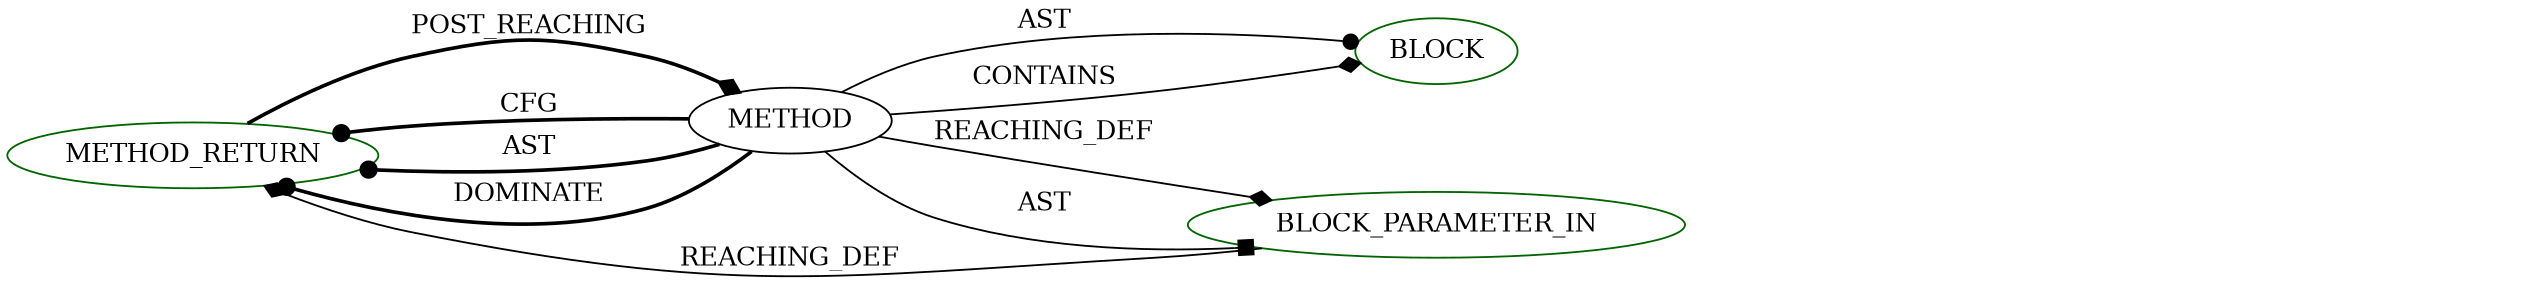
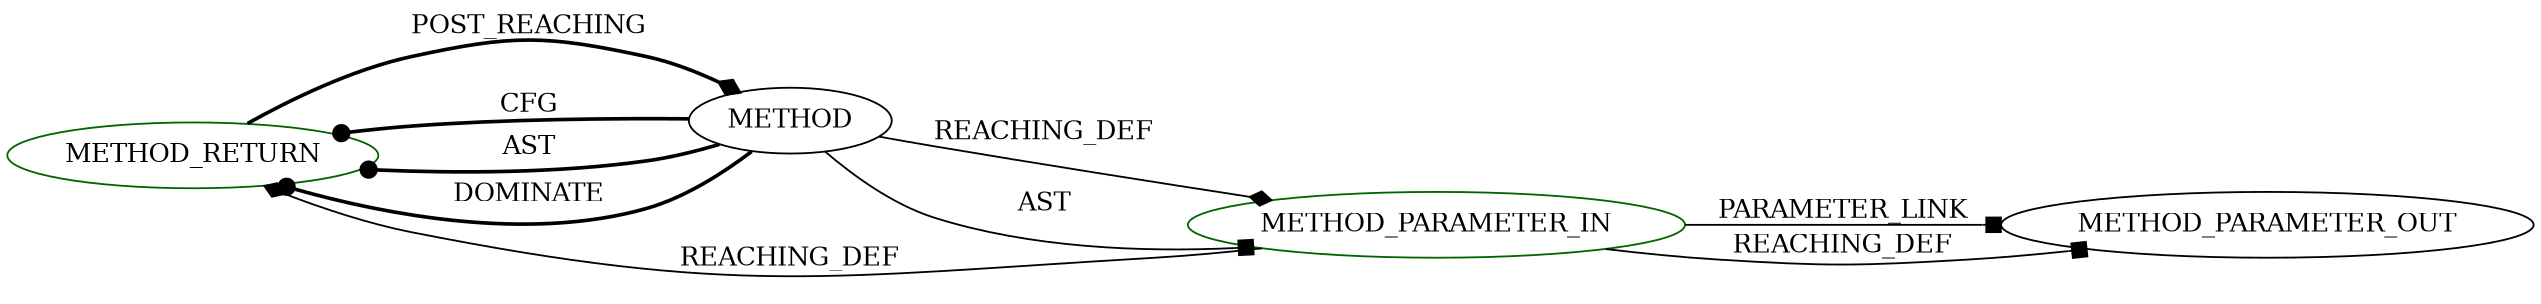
(1436, 51) -> none
(1436, 225) -> (1436, 225)
none -> (2267, 225)
